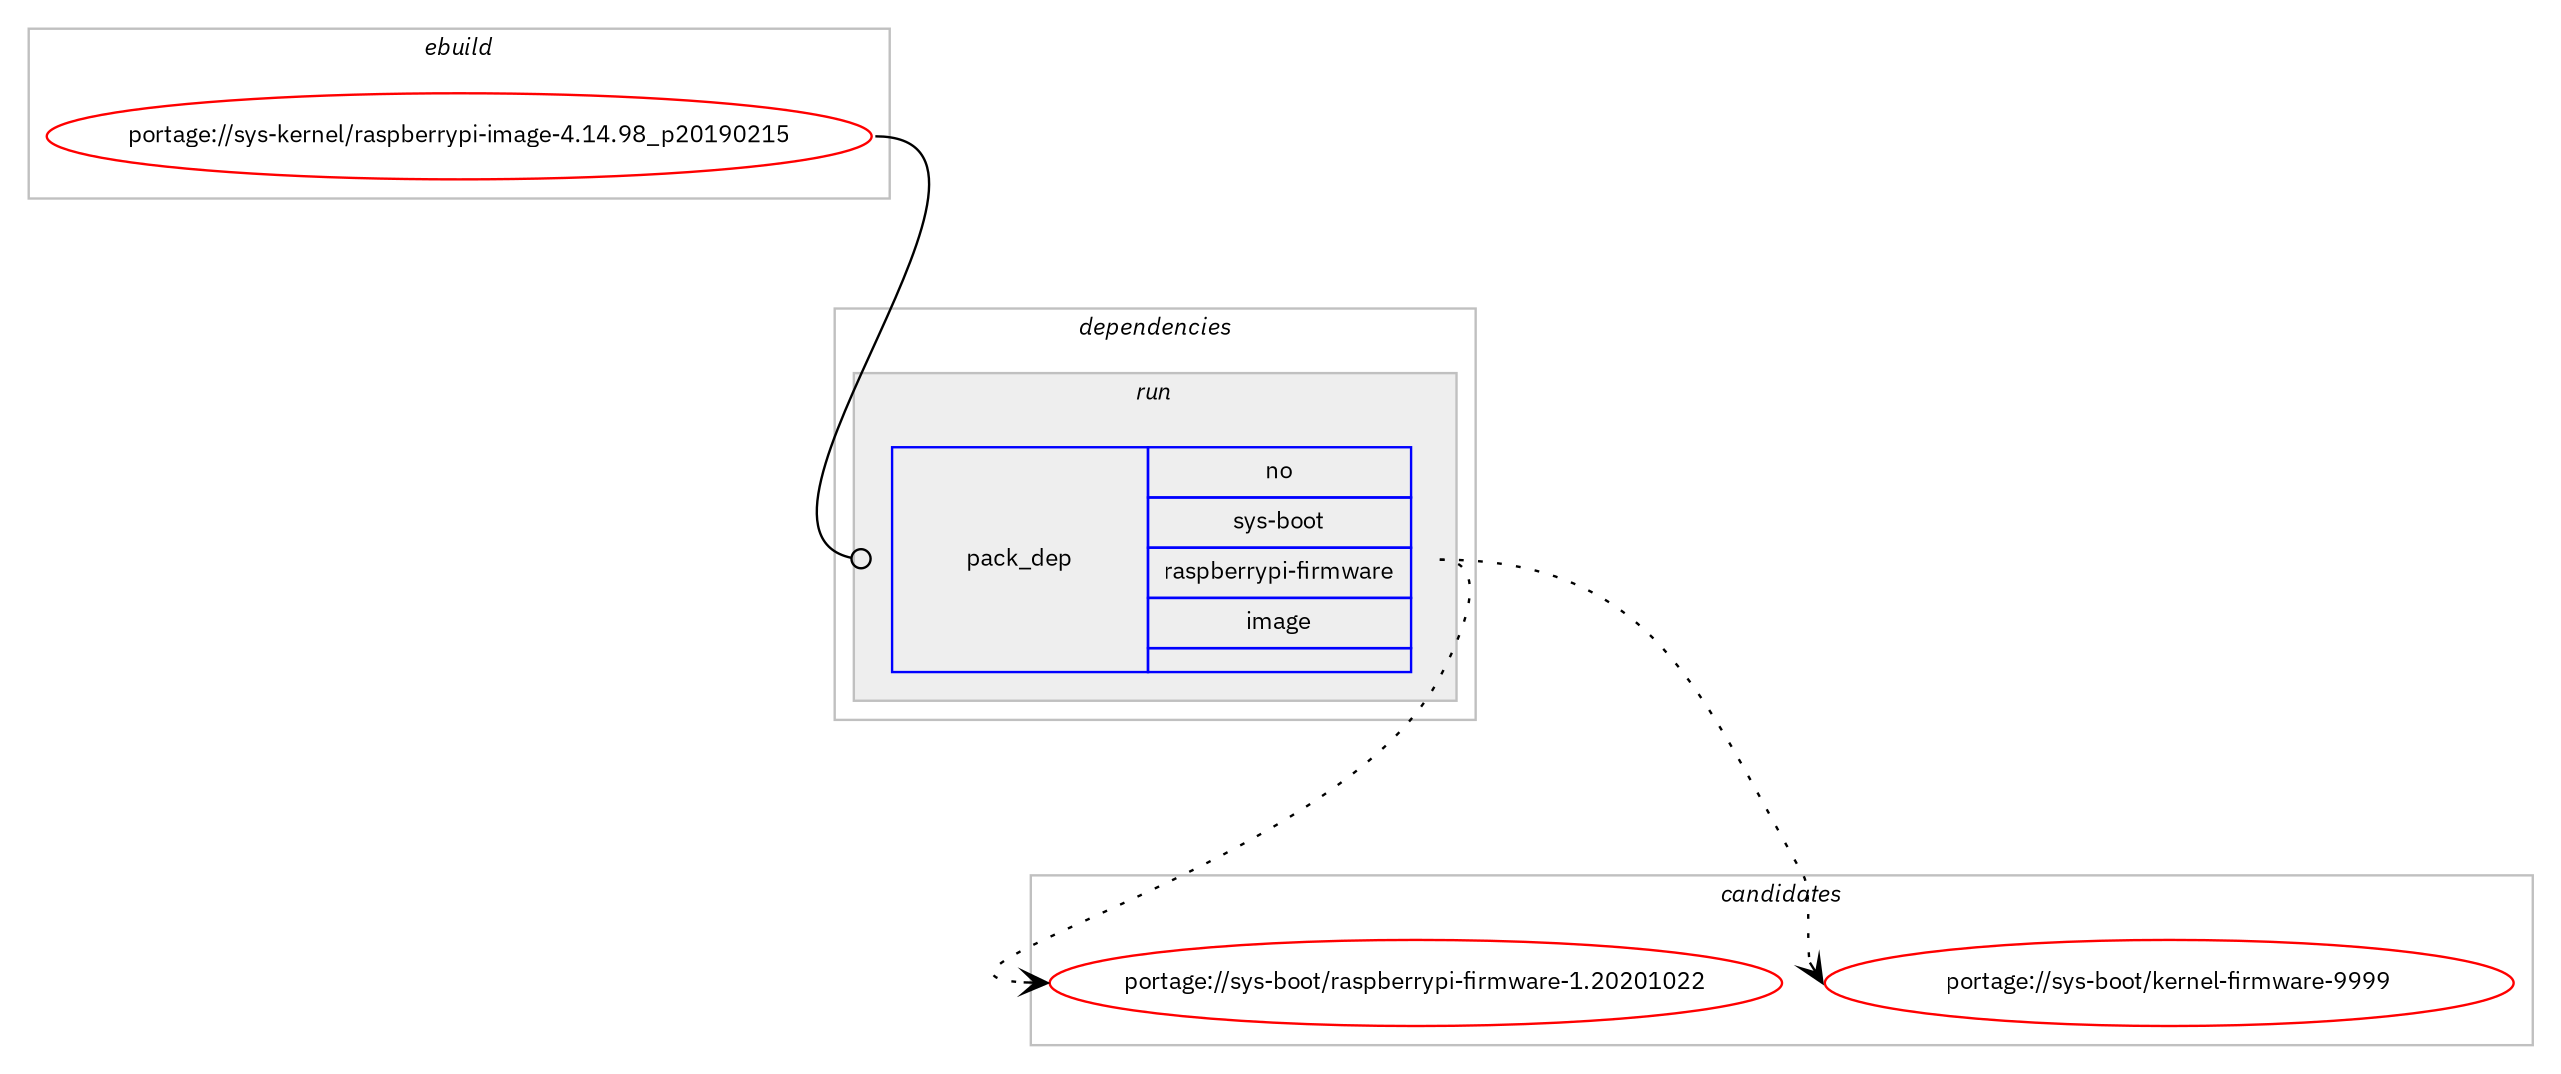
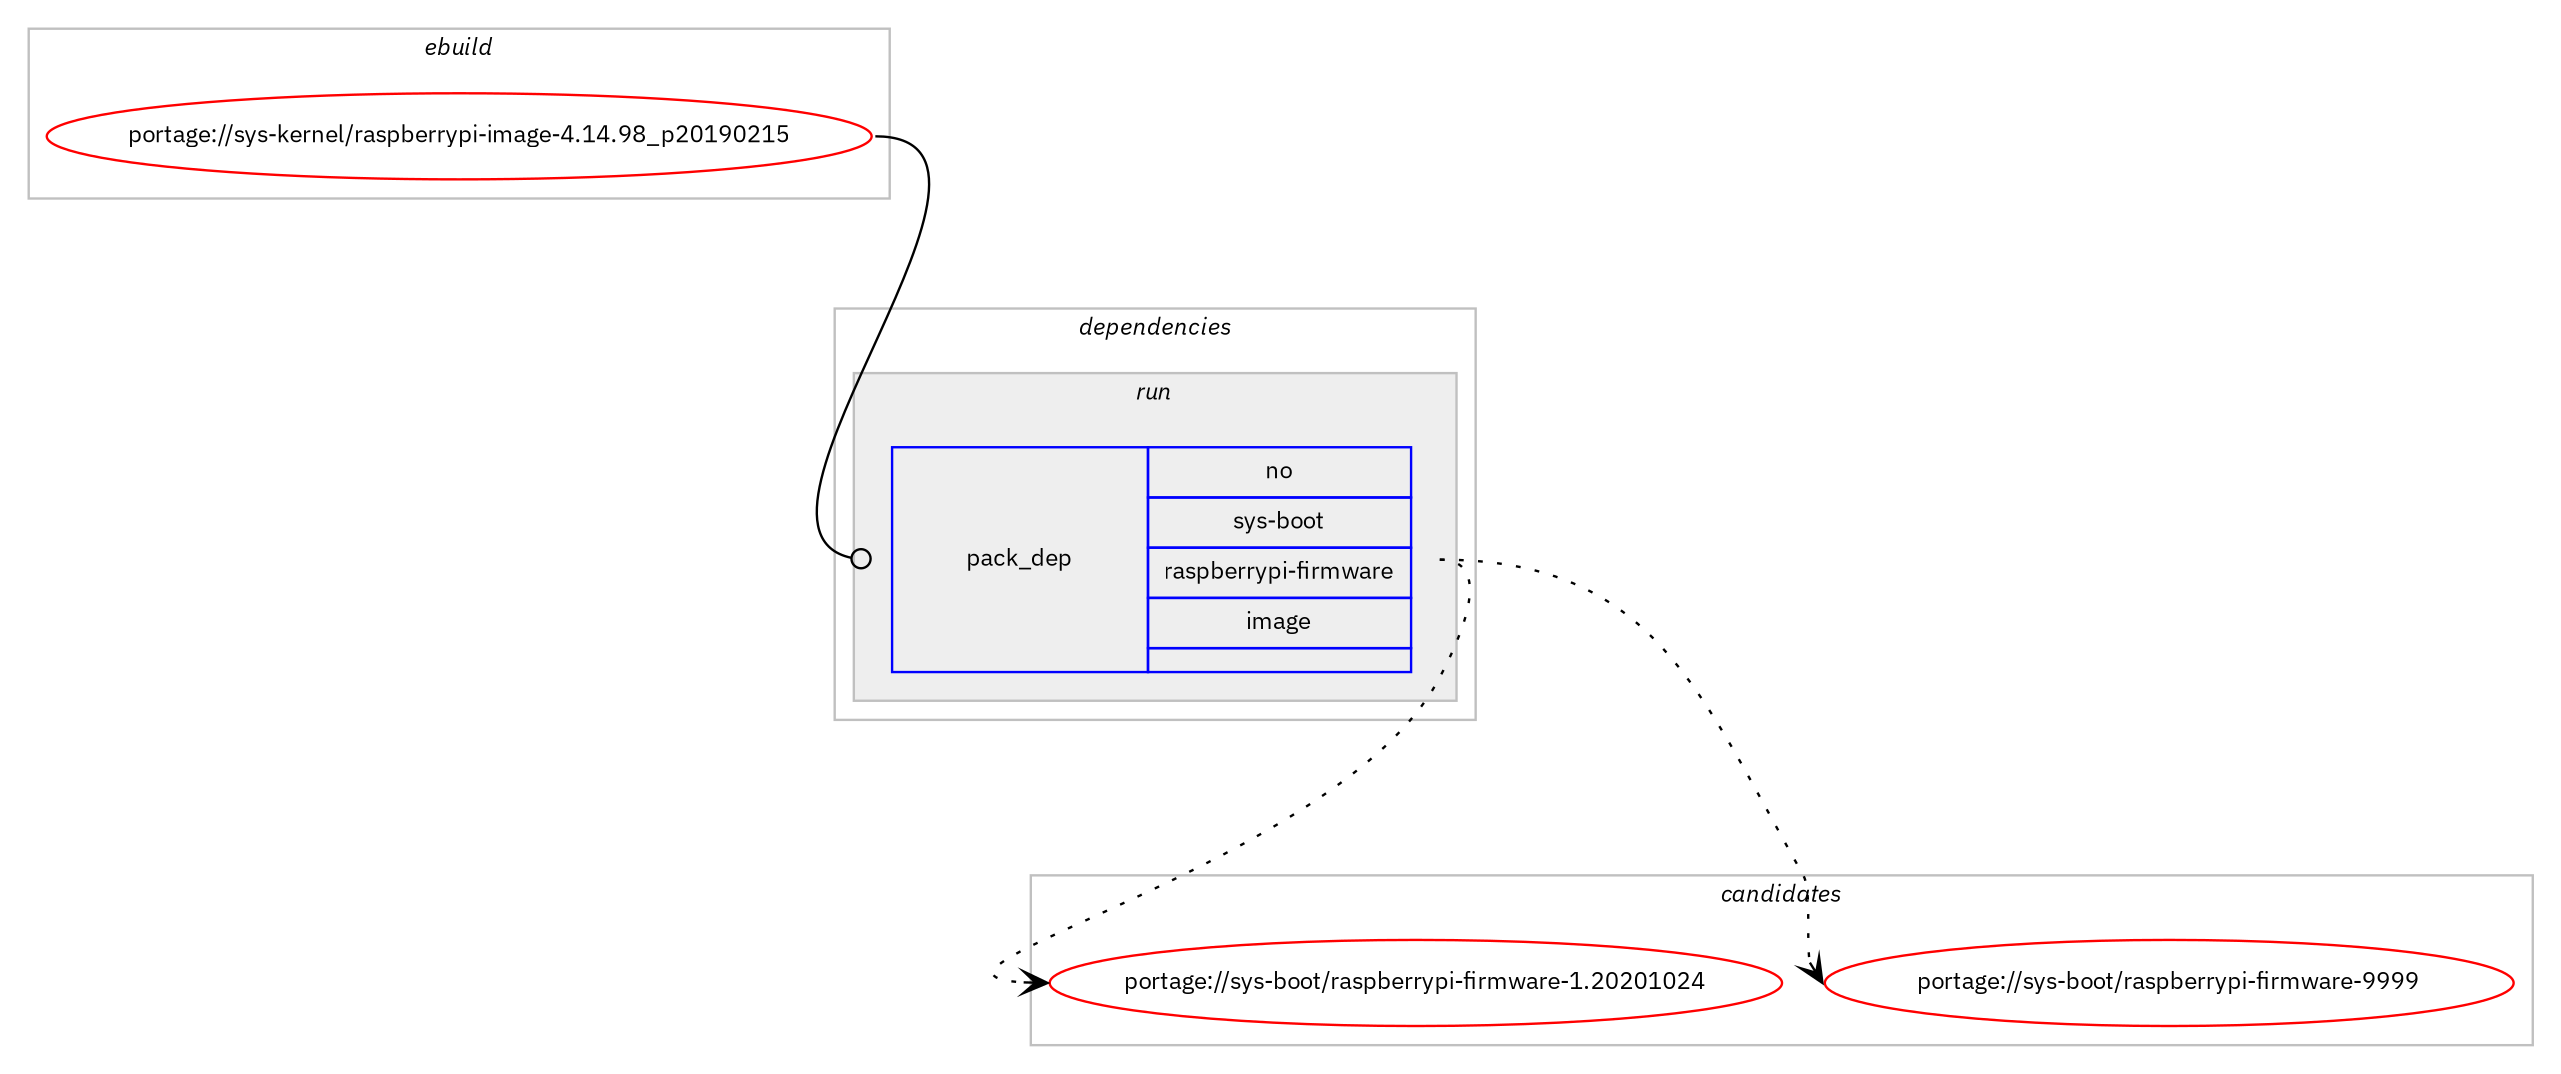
(1416, 983) -> (1416, 983)
(2169, 983) -> (2169, 983)
